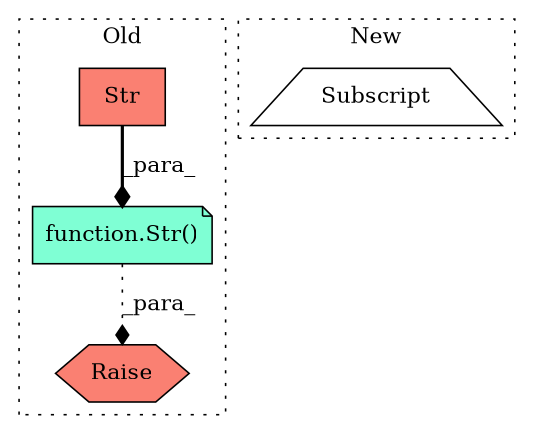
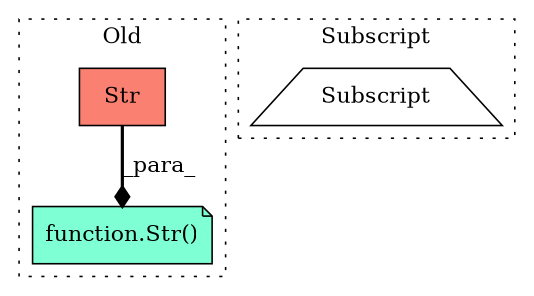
(377, 37) -> (377, 37)
(122, 373) -> none
